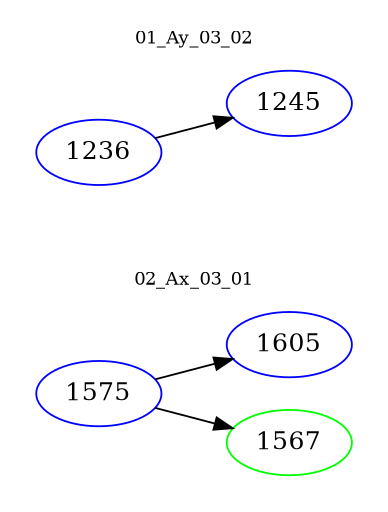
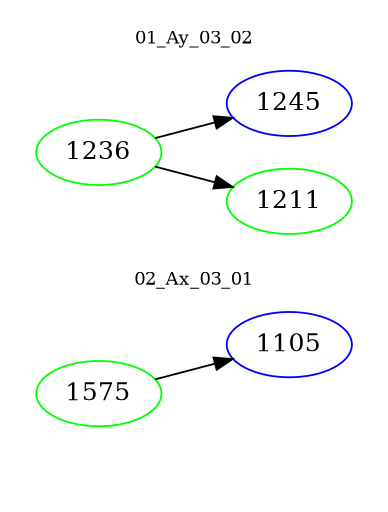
(99, 152) -> (99, 152)
none -> (289, 201)
(289, 345) -> (289, 345)
(99, 394) -> (99, 394)
(289, 443) -> none
